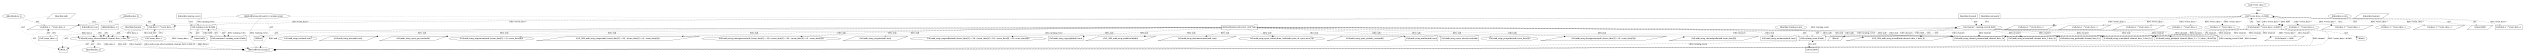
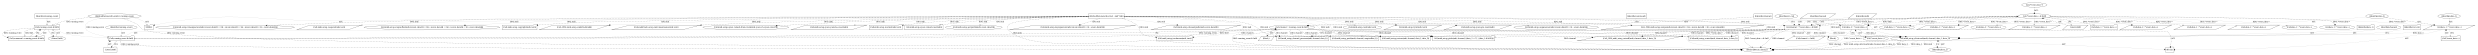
(1680, 29) -> (1619, 19)
(2174, 33) -> (1235, 33)
(1197, 39) -> (656, 27)
(2080, 39) -> (1355, 39)
